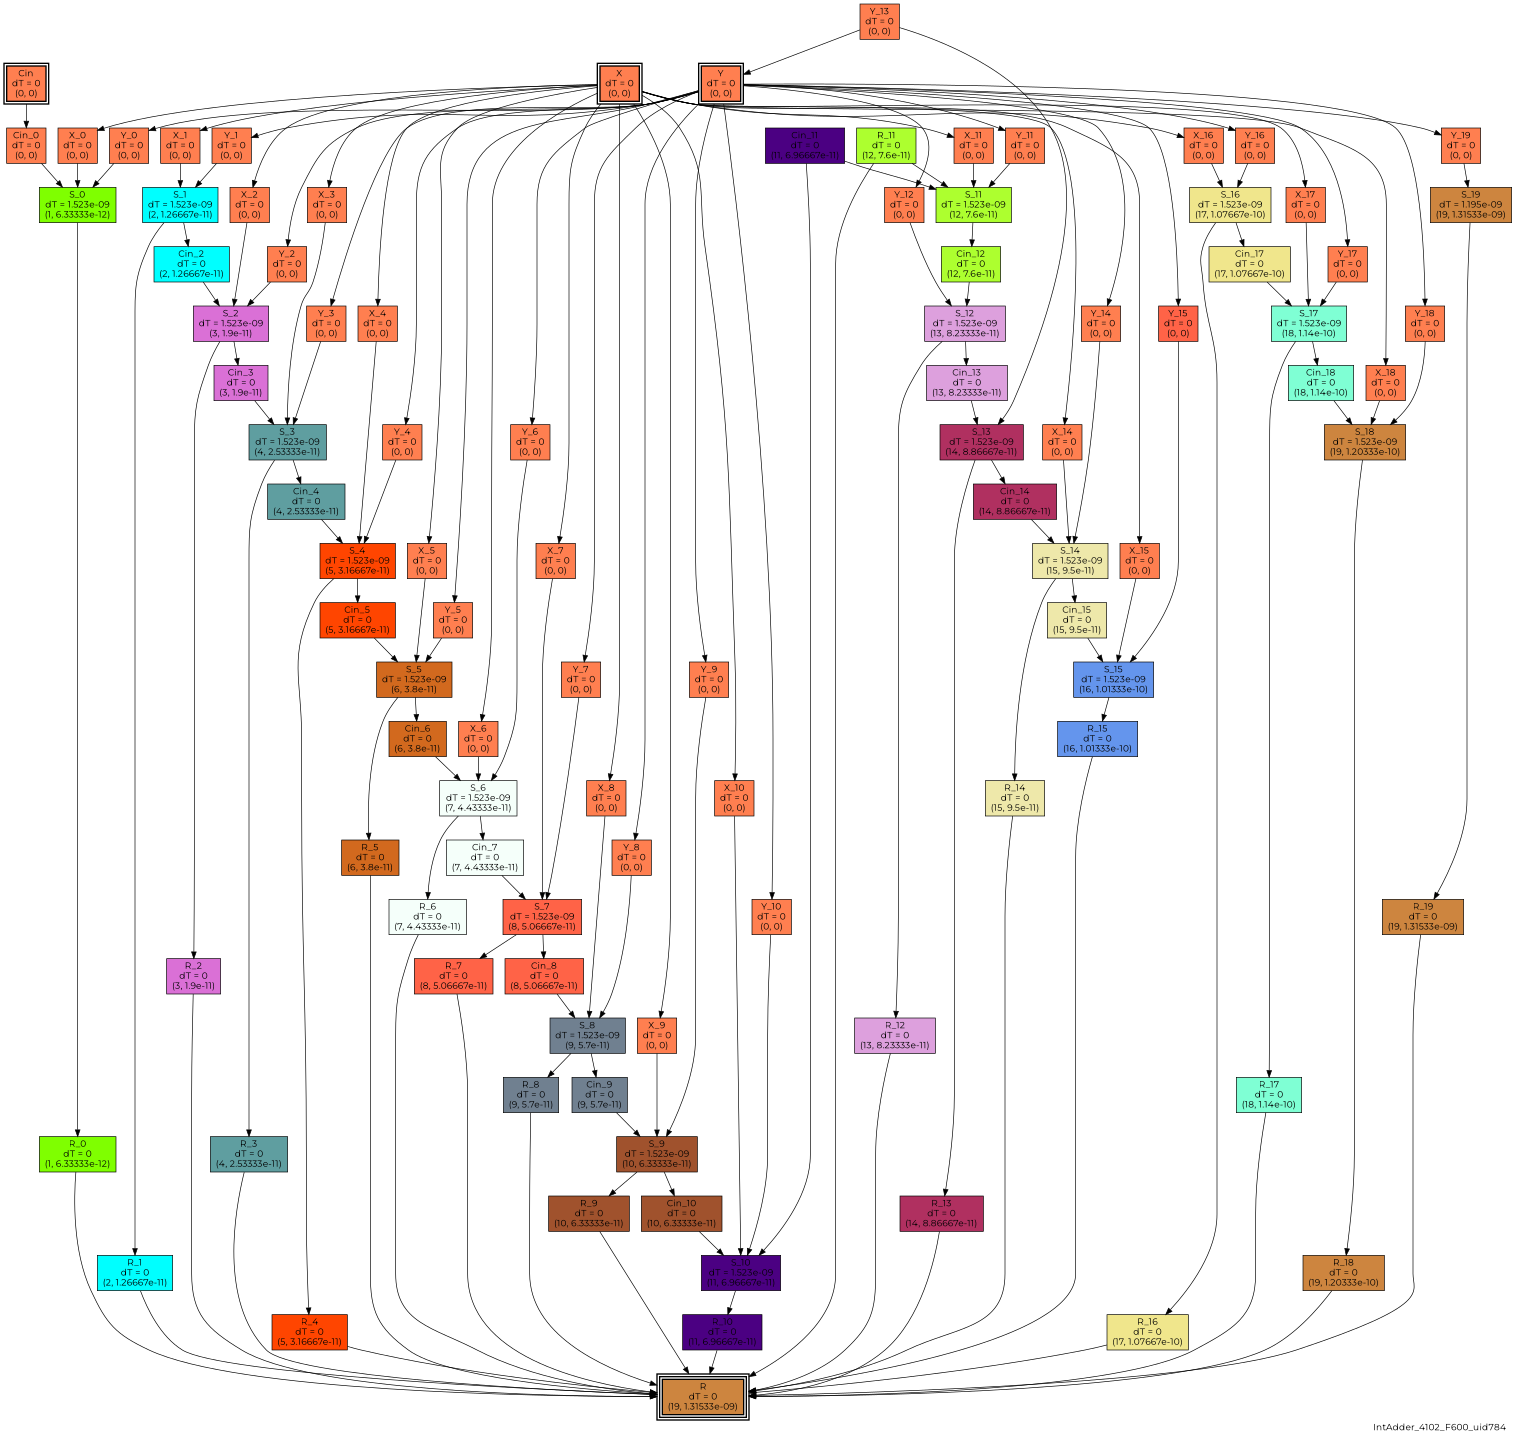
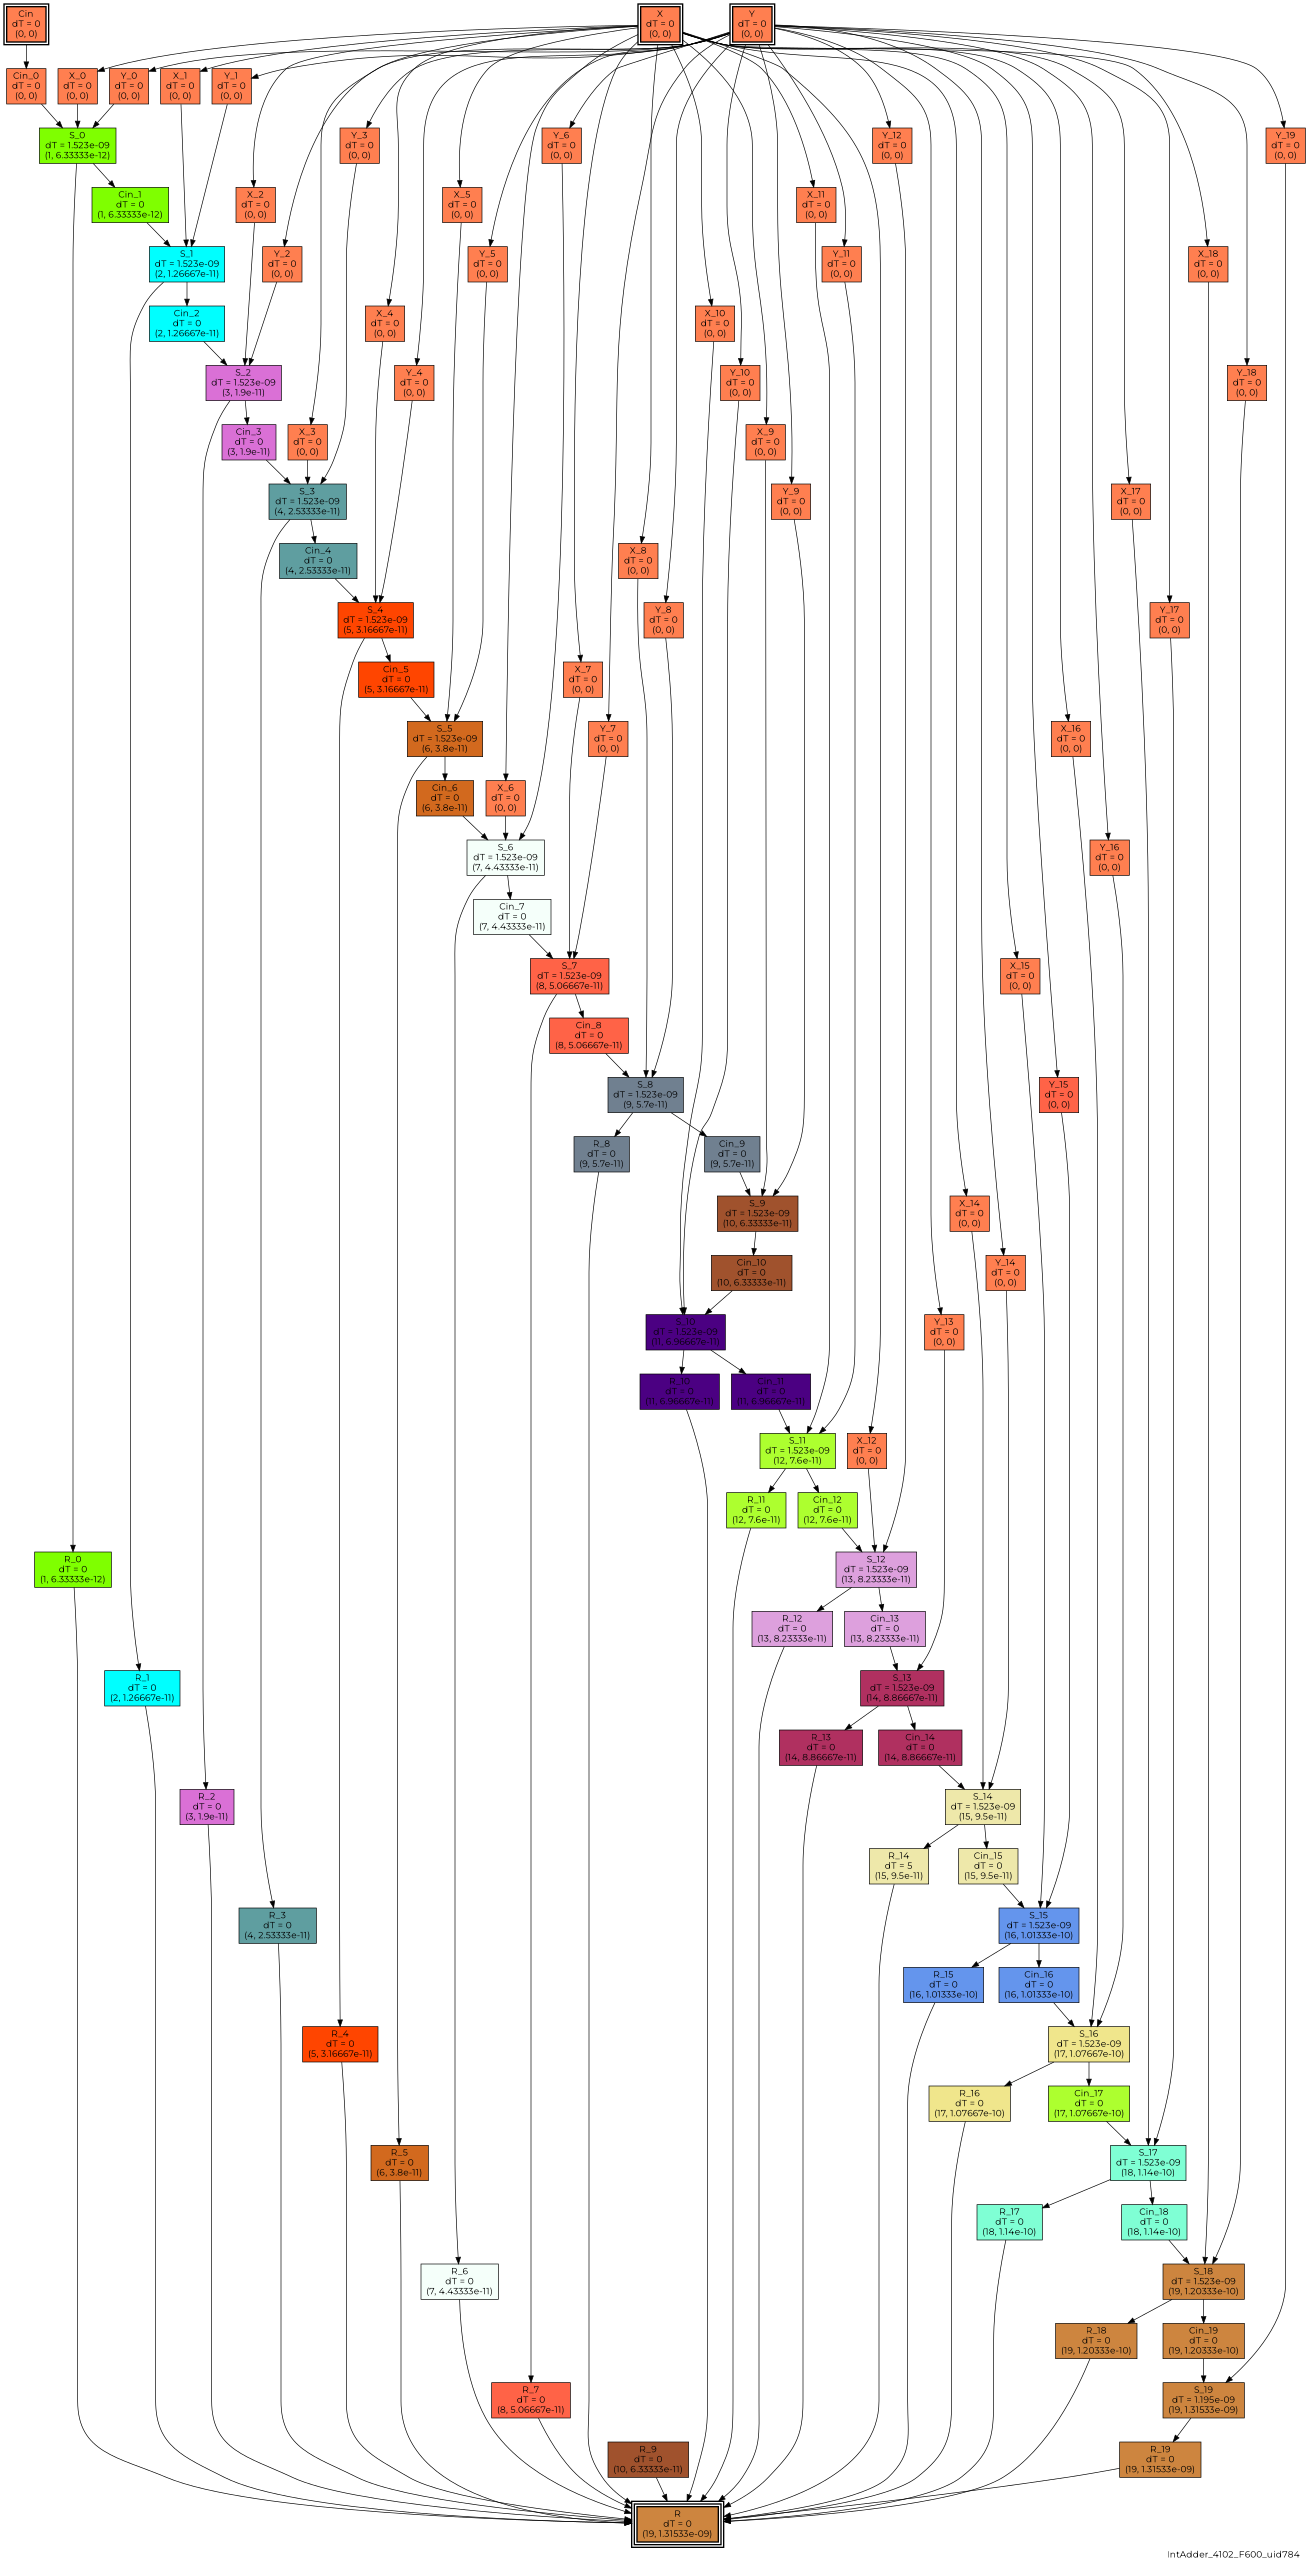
(805, 51) -> (931, 621)
(928, 174) -> (779, 1478)
none -> (130, 205)
(1250, 264) -> (1089, 2104)
(810, 713) -> (726, 1360)
(1015, 798) -> (899, 1866)
(626, 1182) -> none
none -> (867, 1451)
none -> (1039, 1985)
none -> (1204, 2341)
